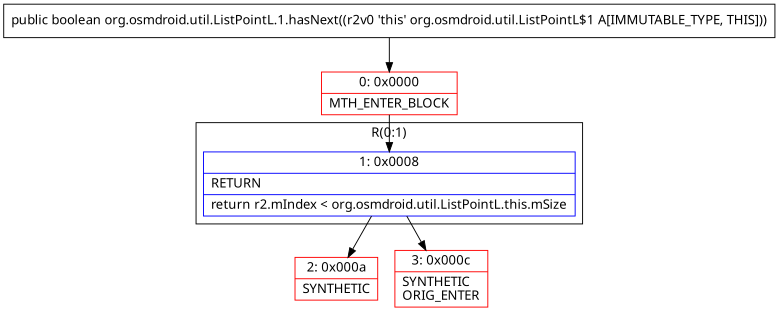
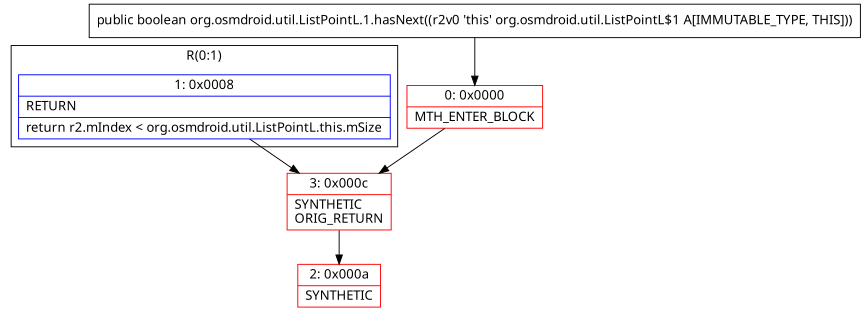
(389, 129) -> (416, 148)
(362, 233) -> (339, 243)
(441, 296) -> (339, 219)
